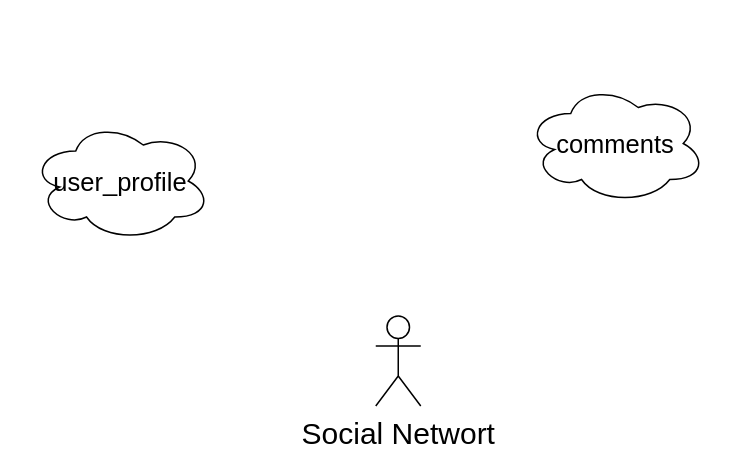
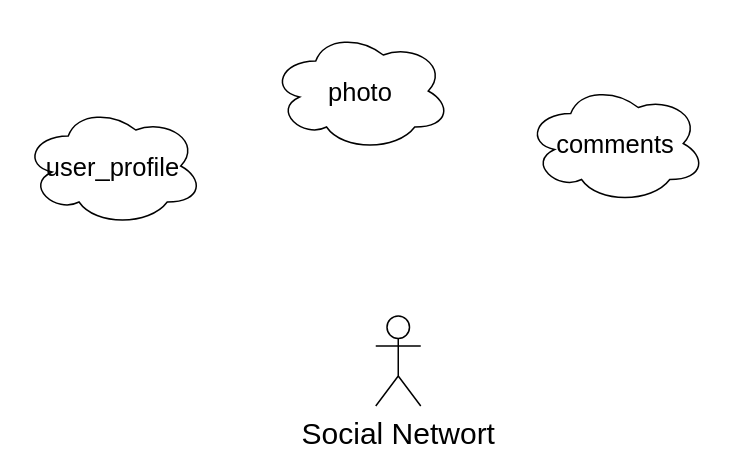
none -> (361, 91)
(121, 181) -> (113, 166)
